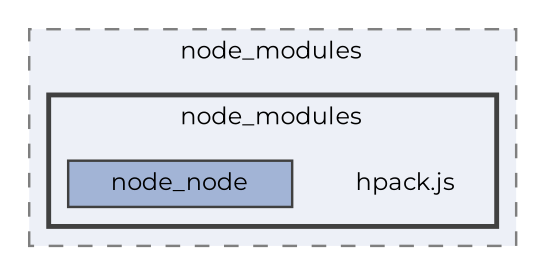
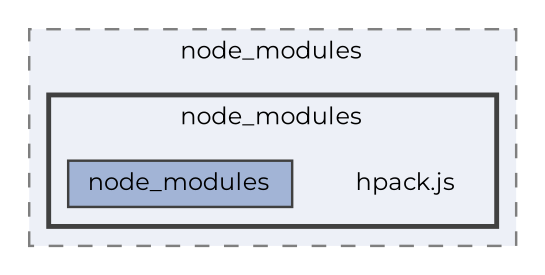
(180, 184) -> (180, 184)
